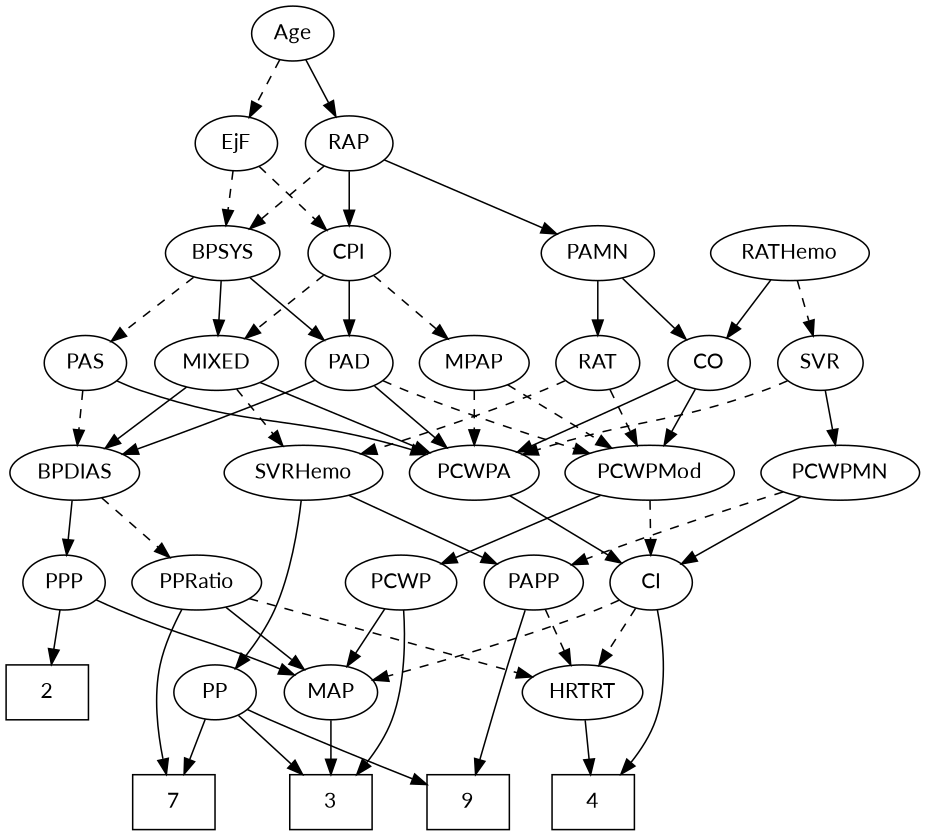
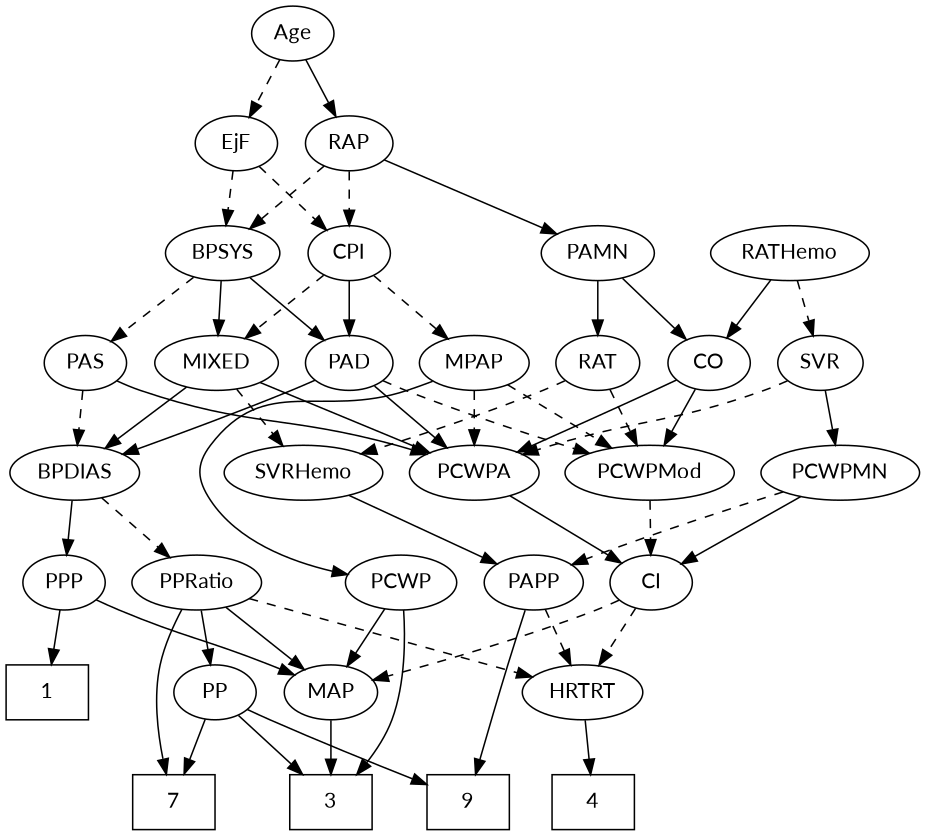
(349, 191) -> (349, 191)
(528, 526) -> (222, 433)
(285, 583) -> (205, 630)
(662, 690) -> none
(47, 692) -> (47, 692)
